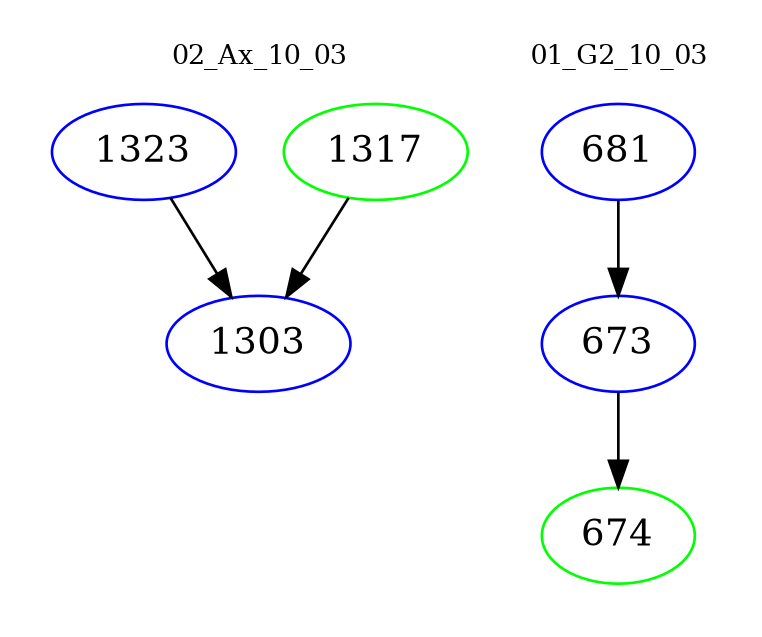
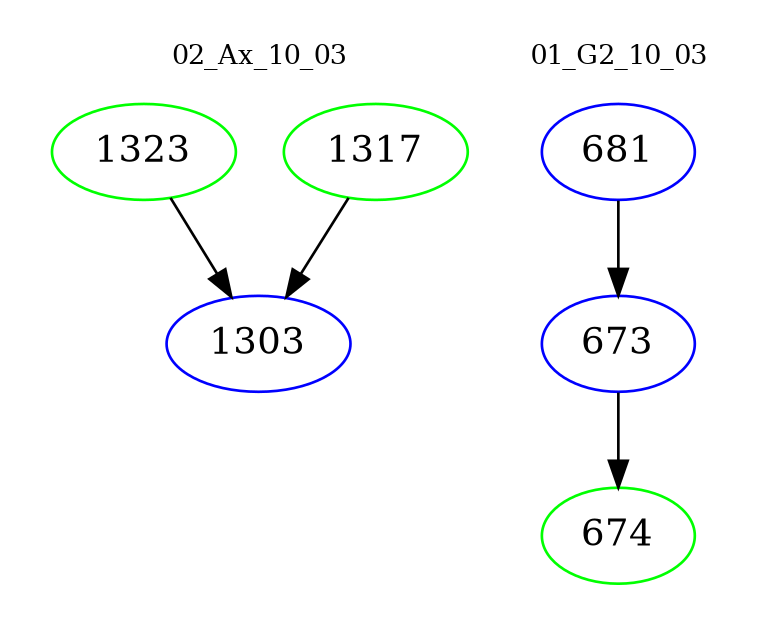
(144, 152) -> (144, 152)
